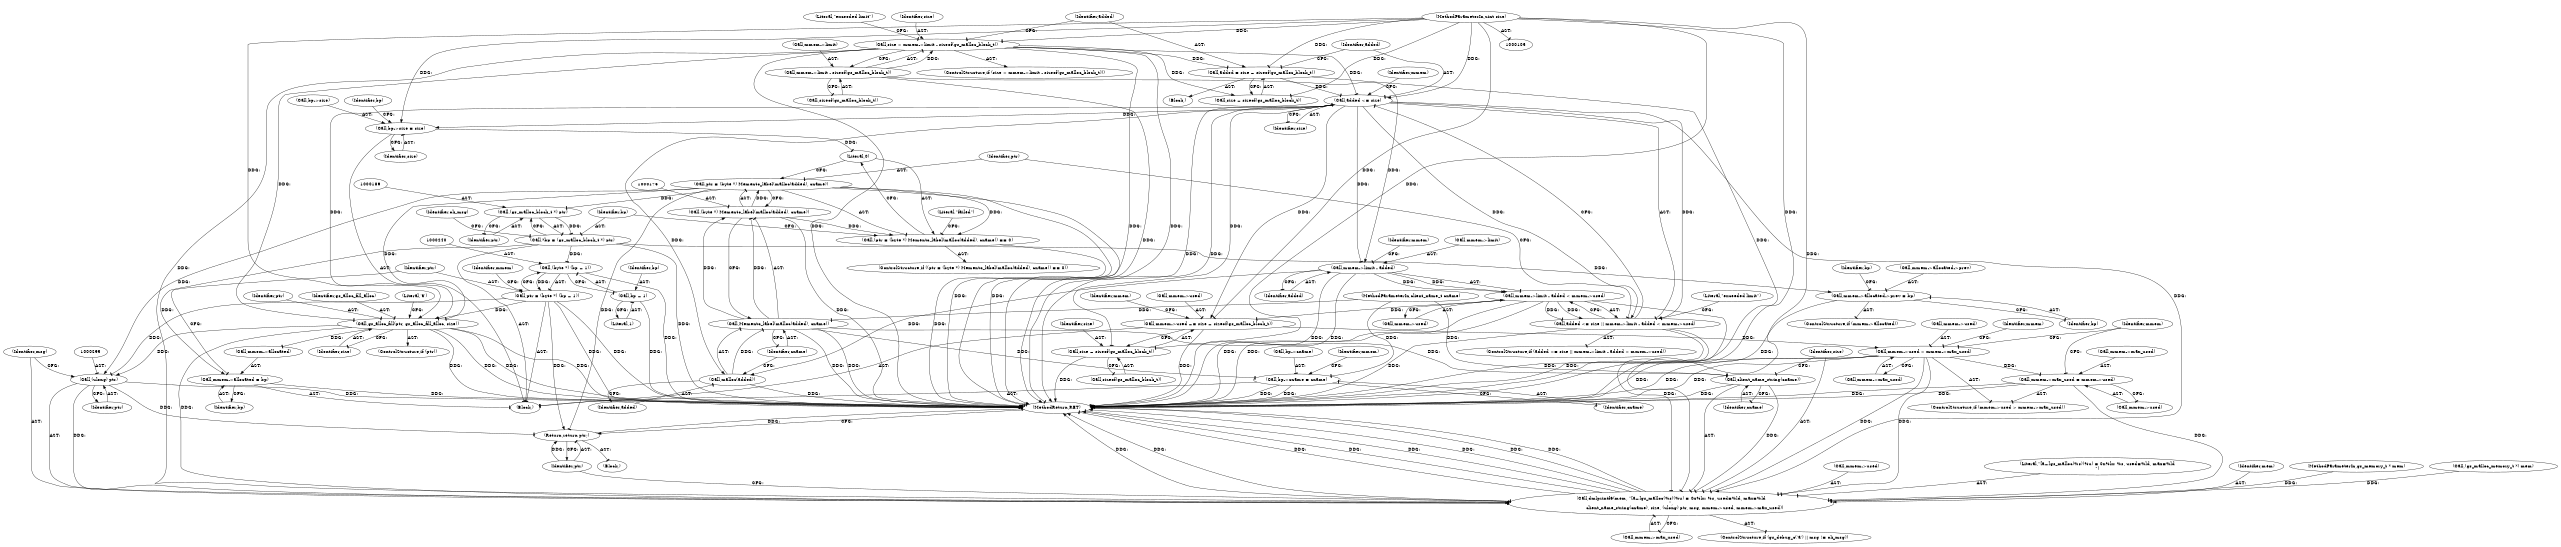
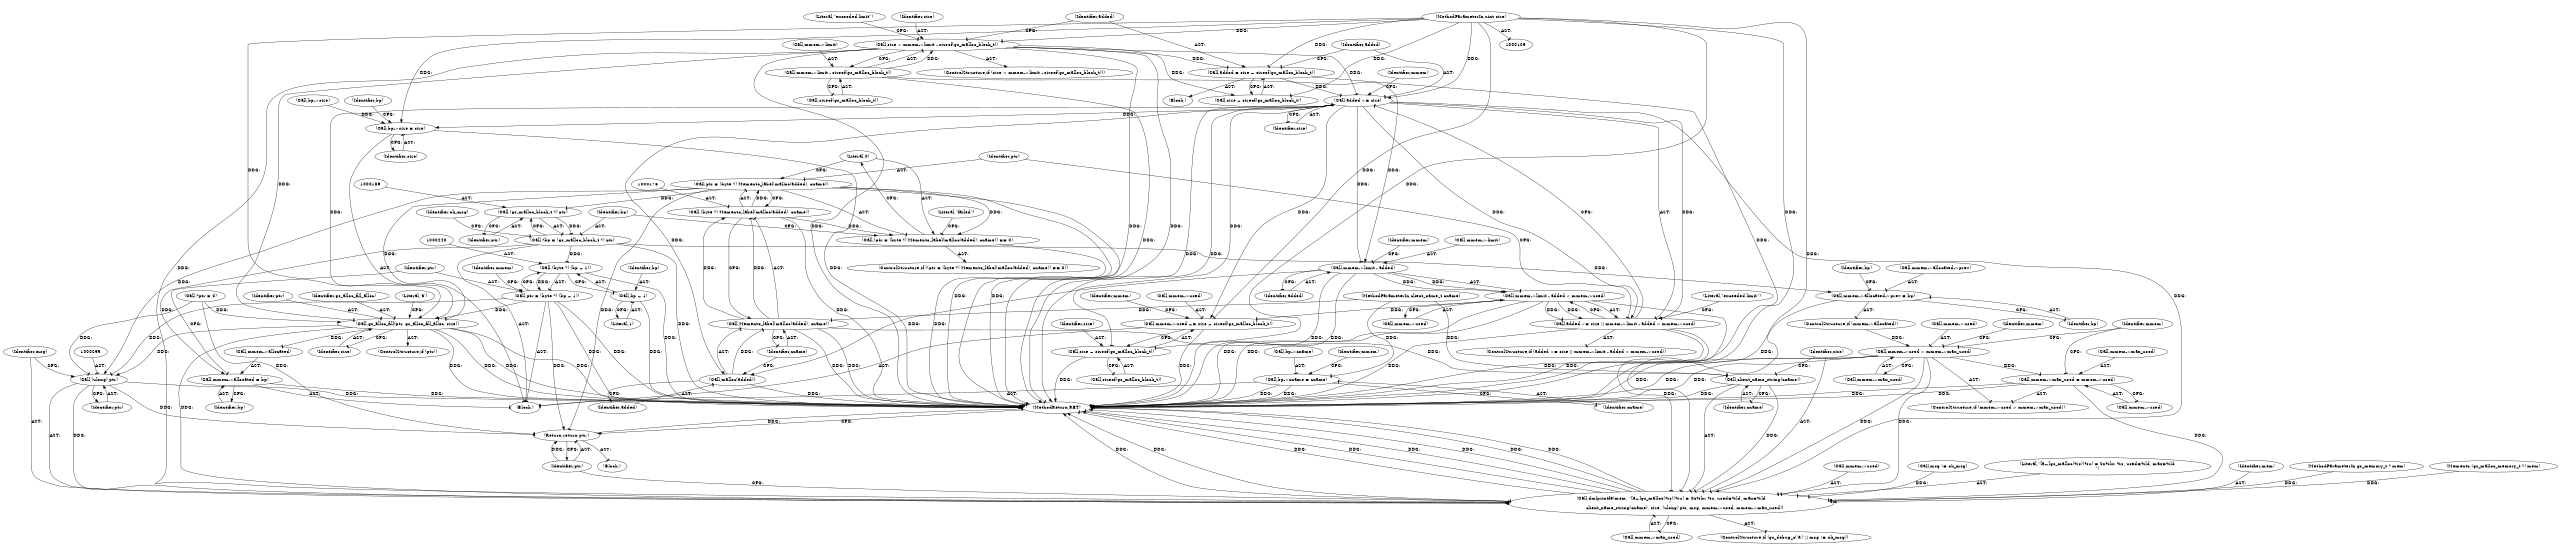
(368, 115) -> (368, 115)
(645, 132) -> (835, 169)
(597, 285) -> (597, 285)
none -> (201, 296)
(1579, 334) -> (1886, 337)
(1032, 359) -> none
none -> (1943, 466)
(2494, 466) -> (2494, 466)
